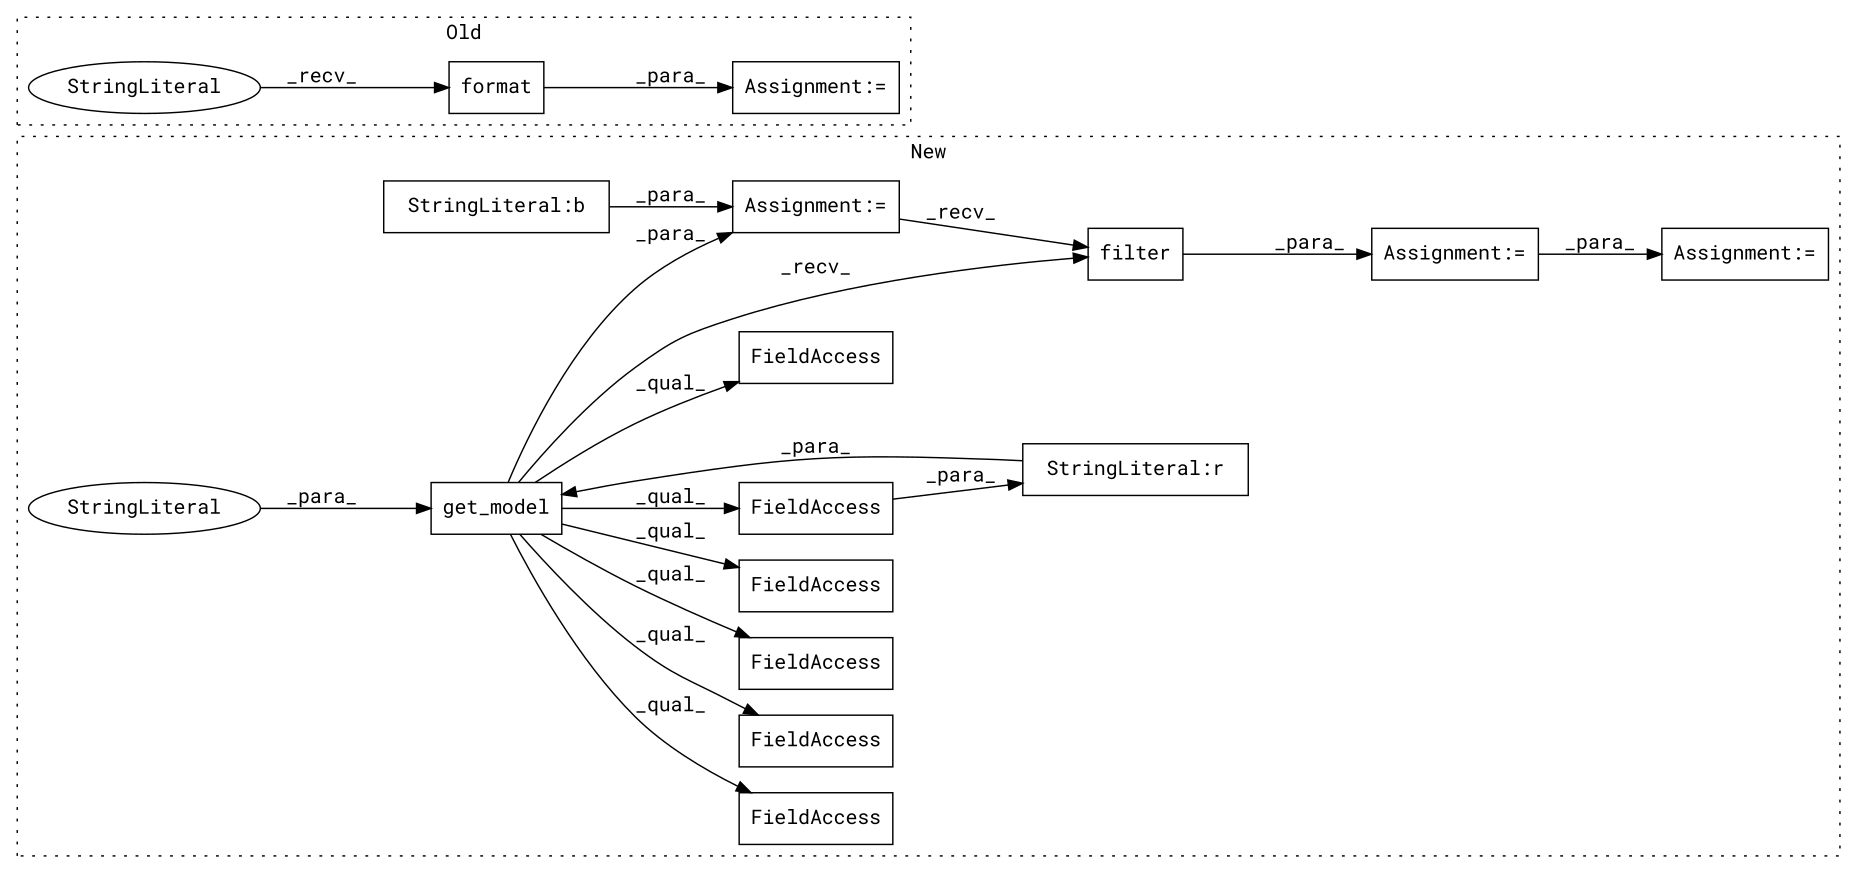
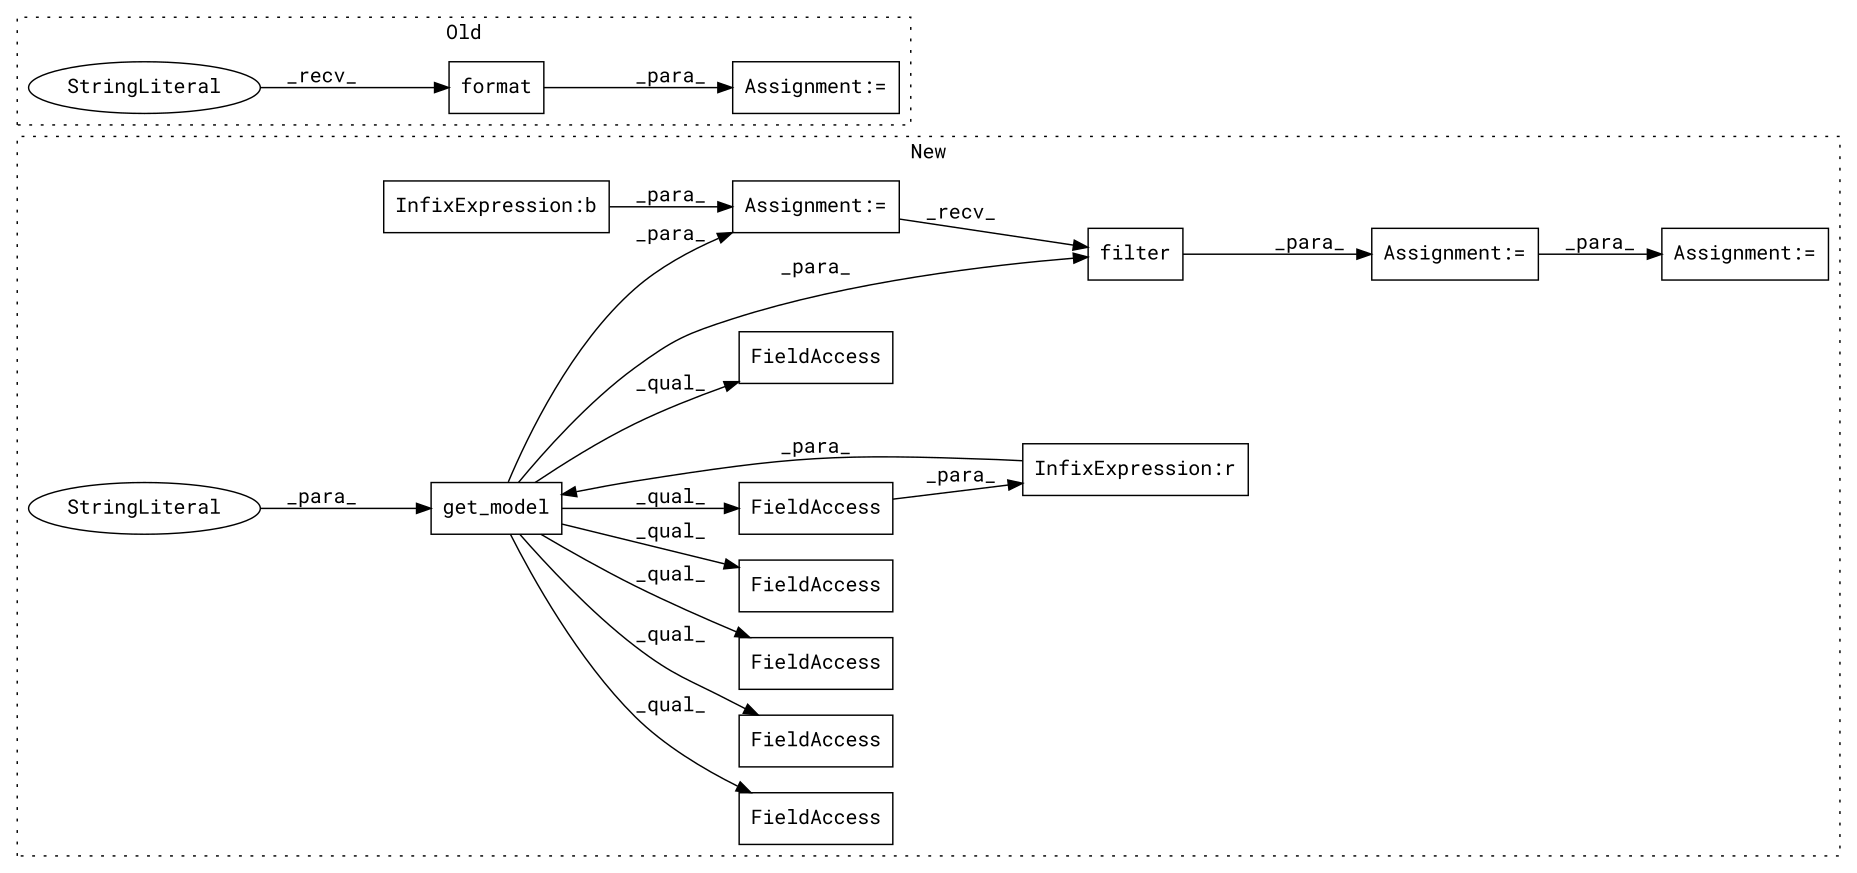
(496, 207) -> (496, 207)
(816, 268) -> (816, 268)
(1136, 470) -> (1136, 470)
